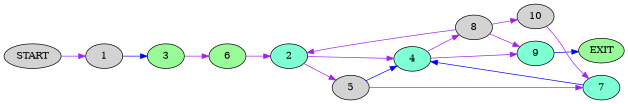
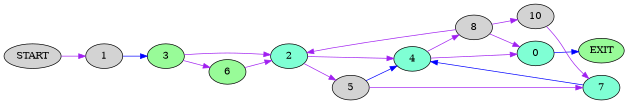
none -> (224, 53)
(536, 53) -> (536, 53)
